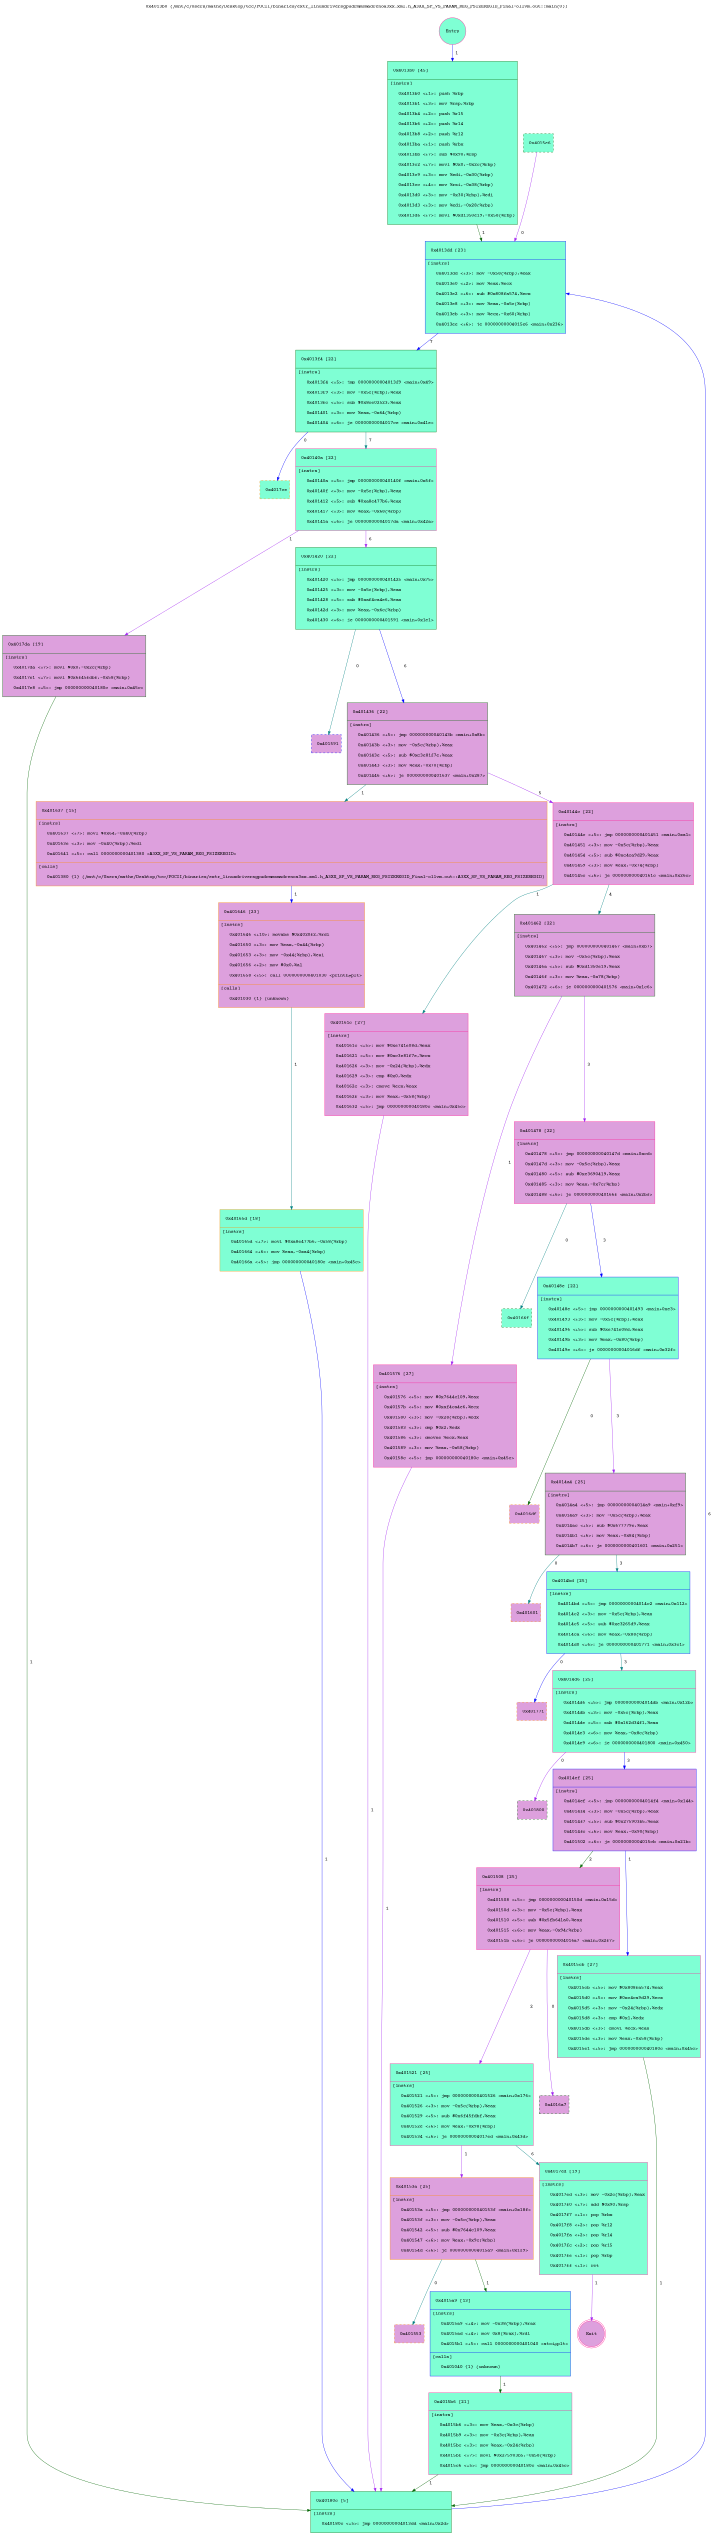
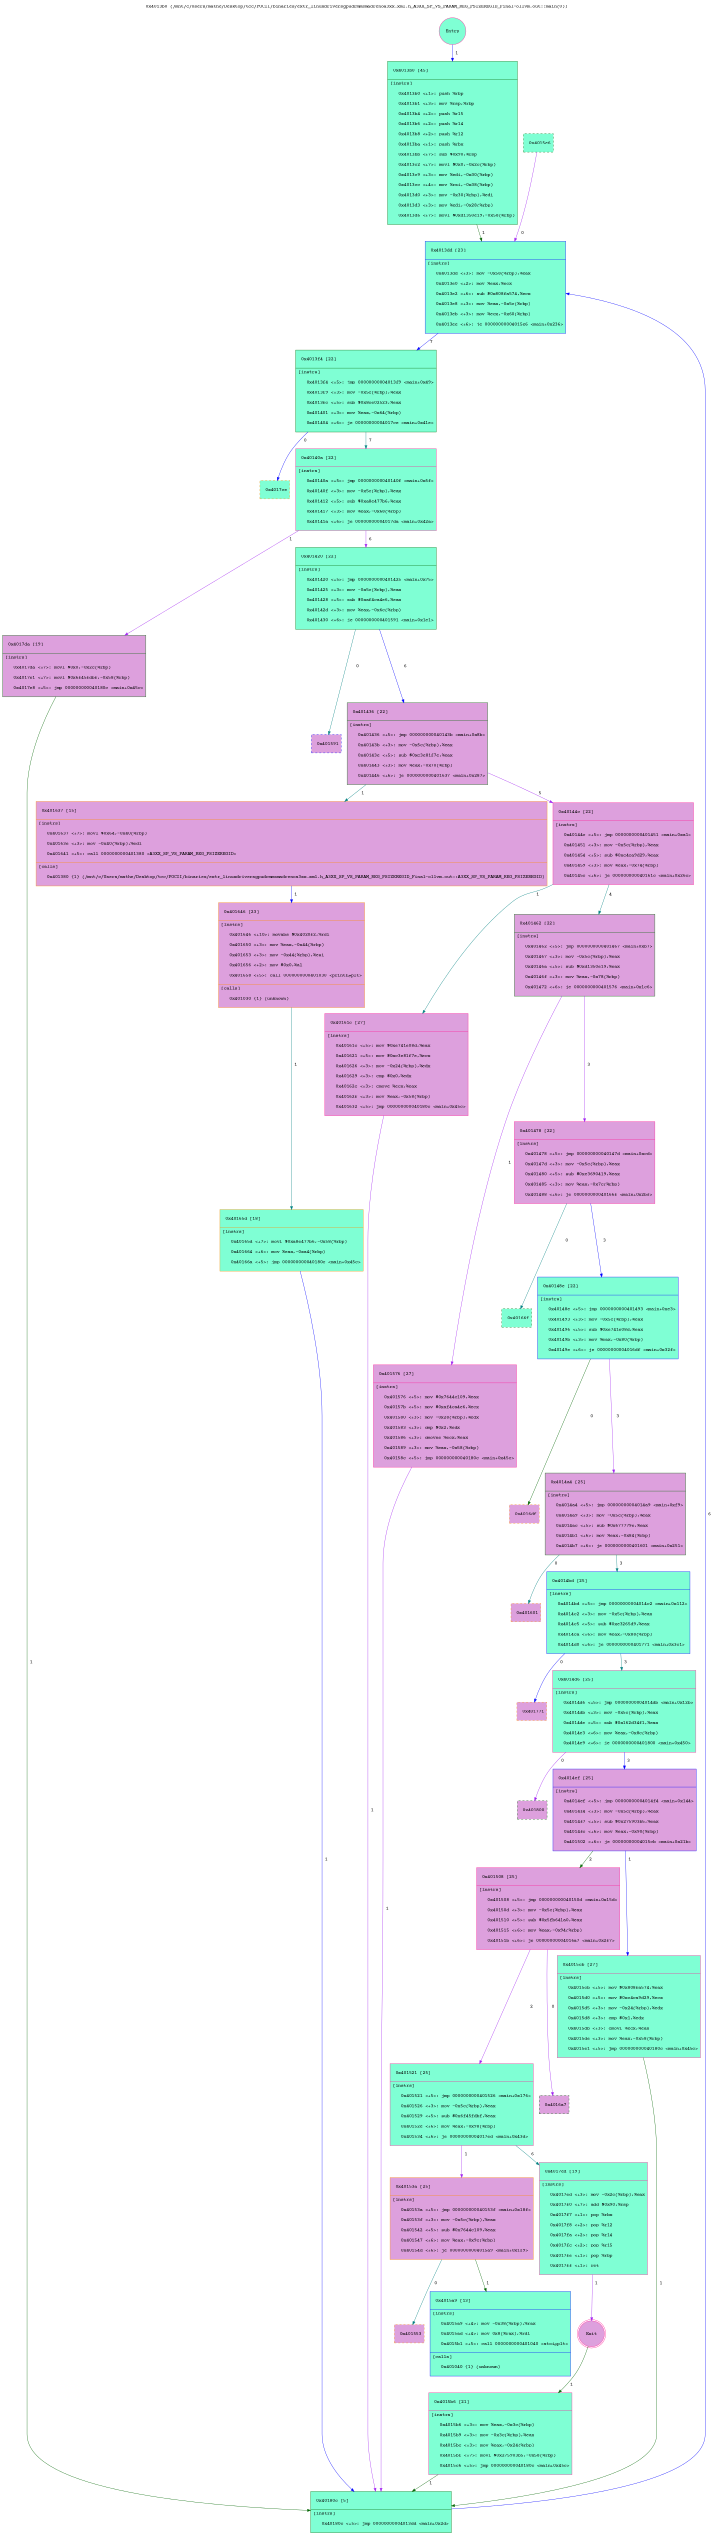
(500, 2383) -> (578, 2370)
